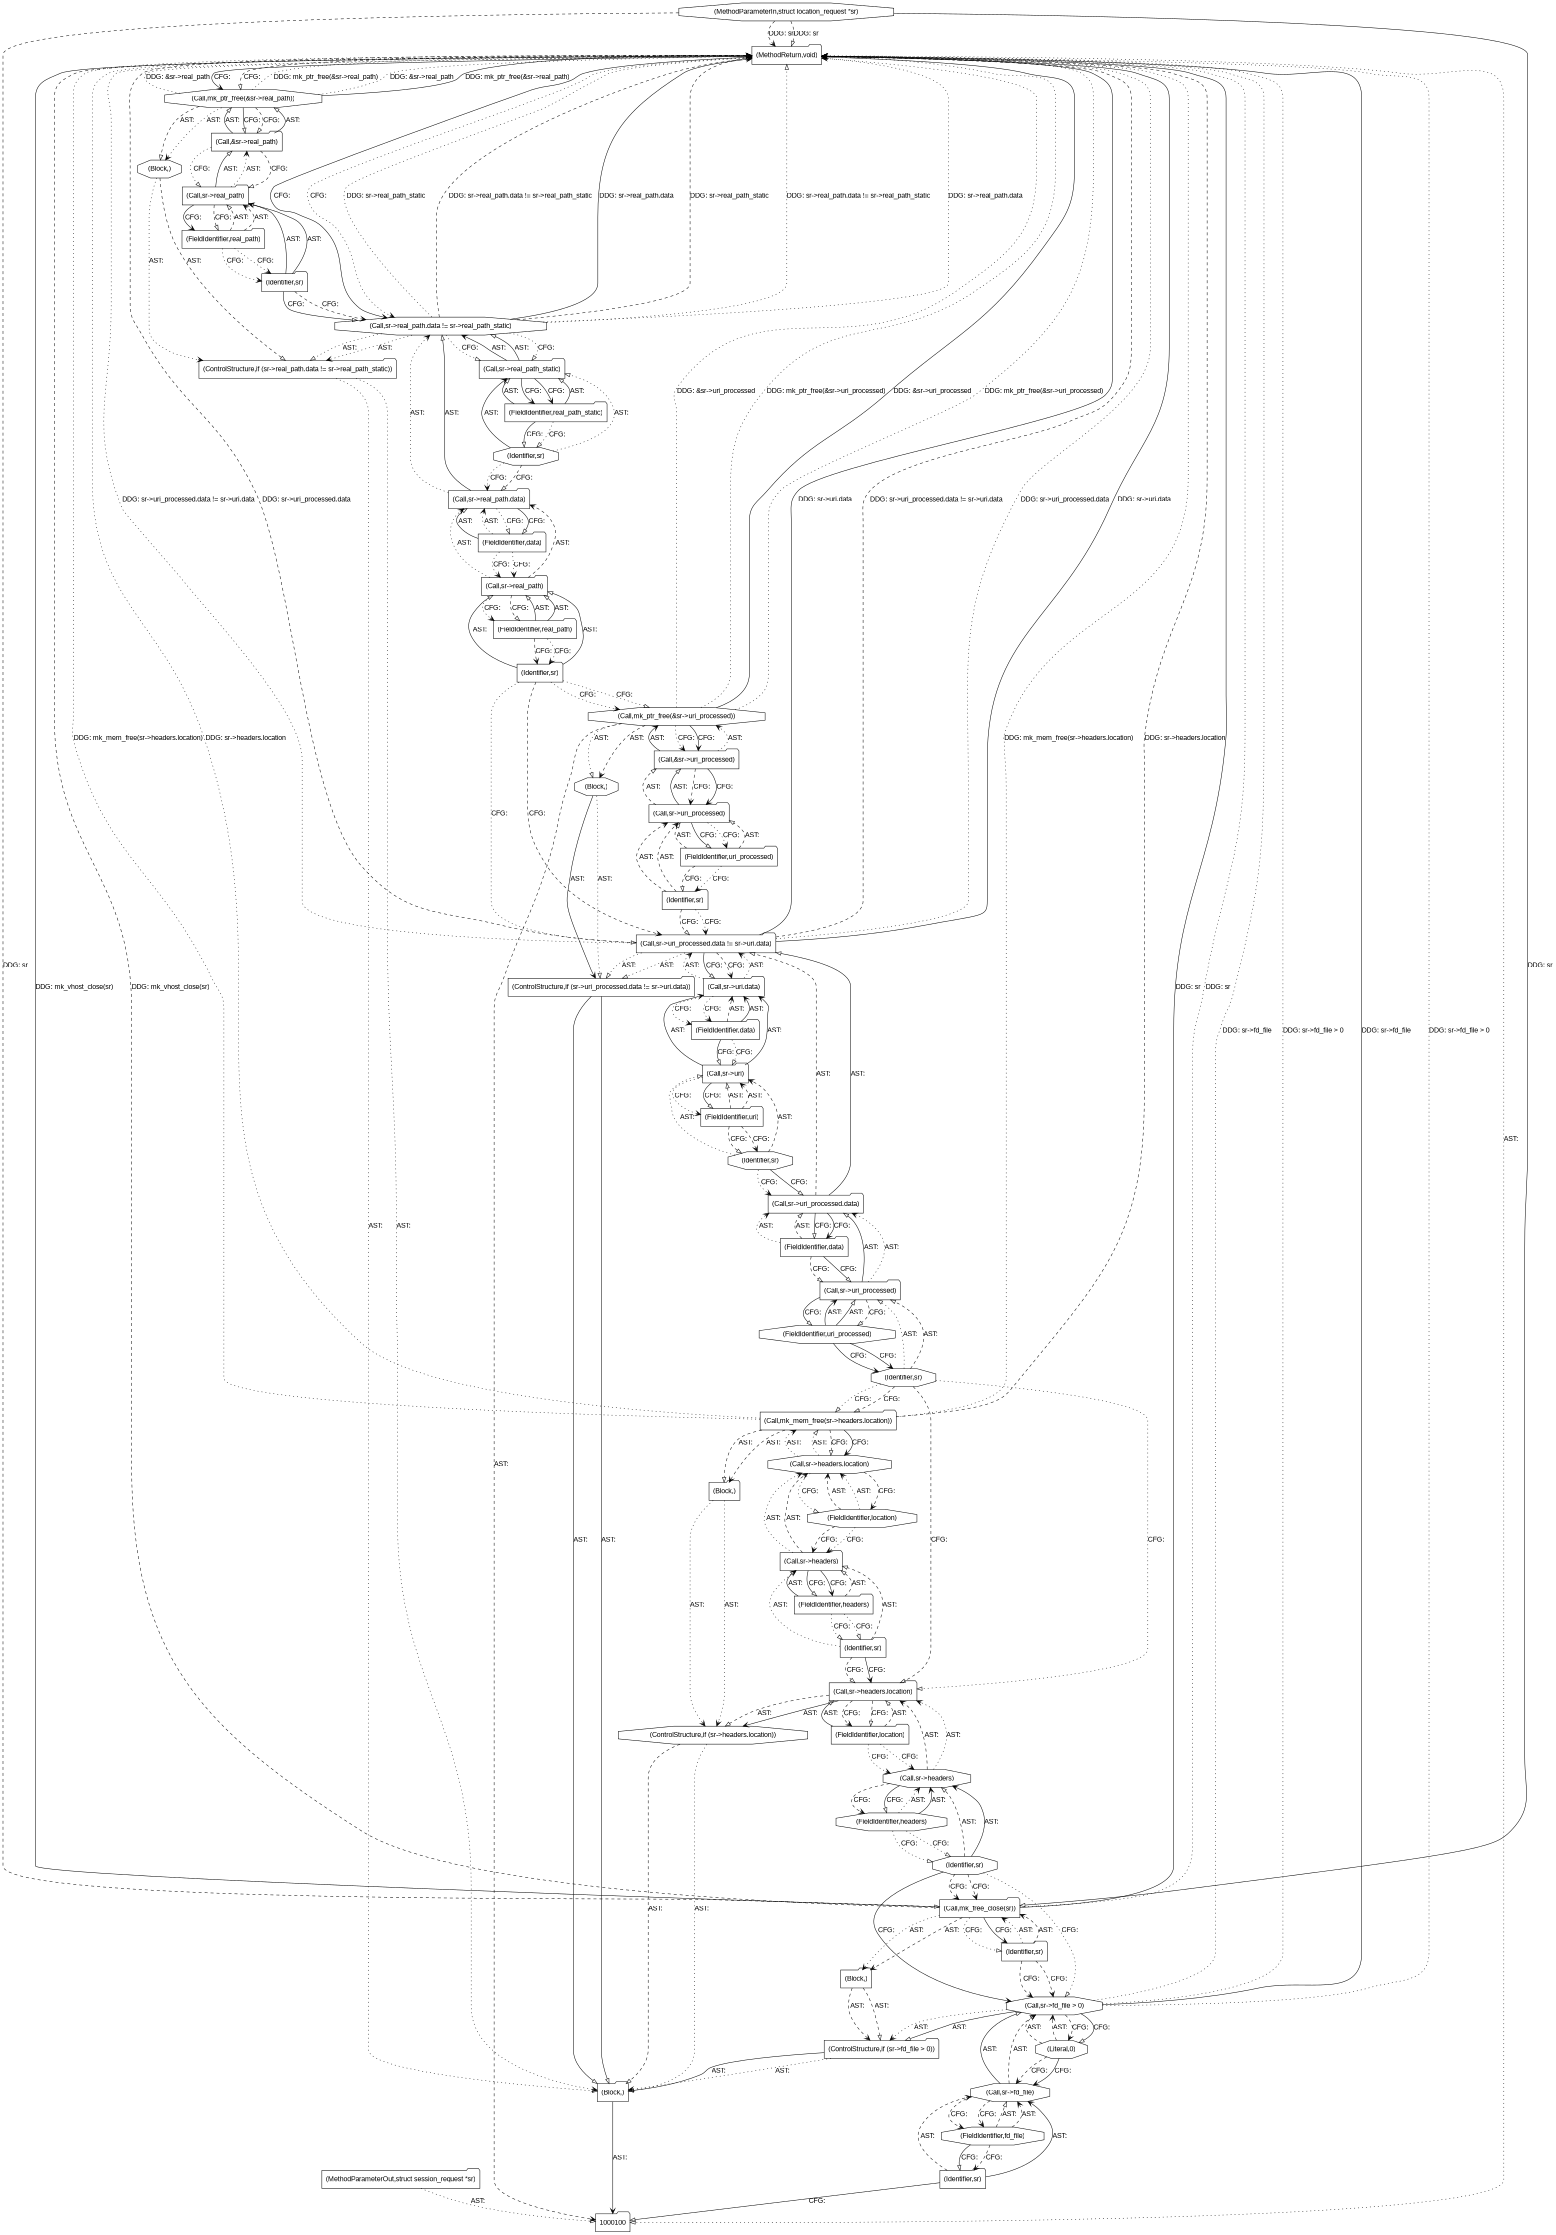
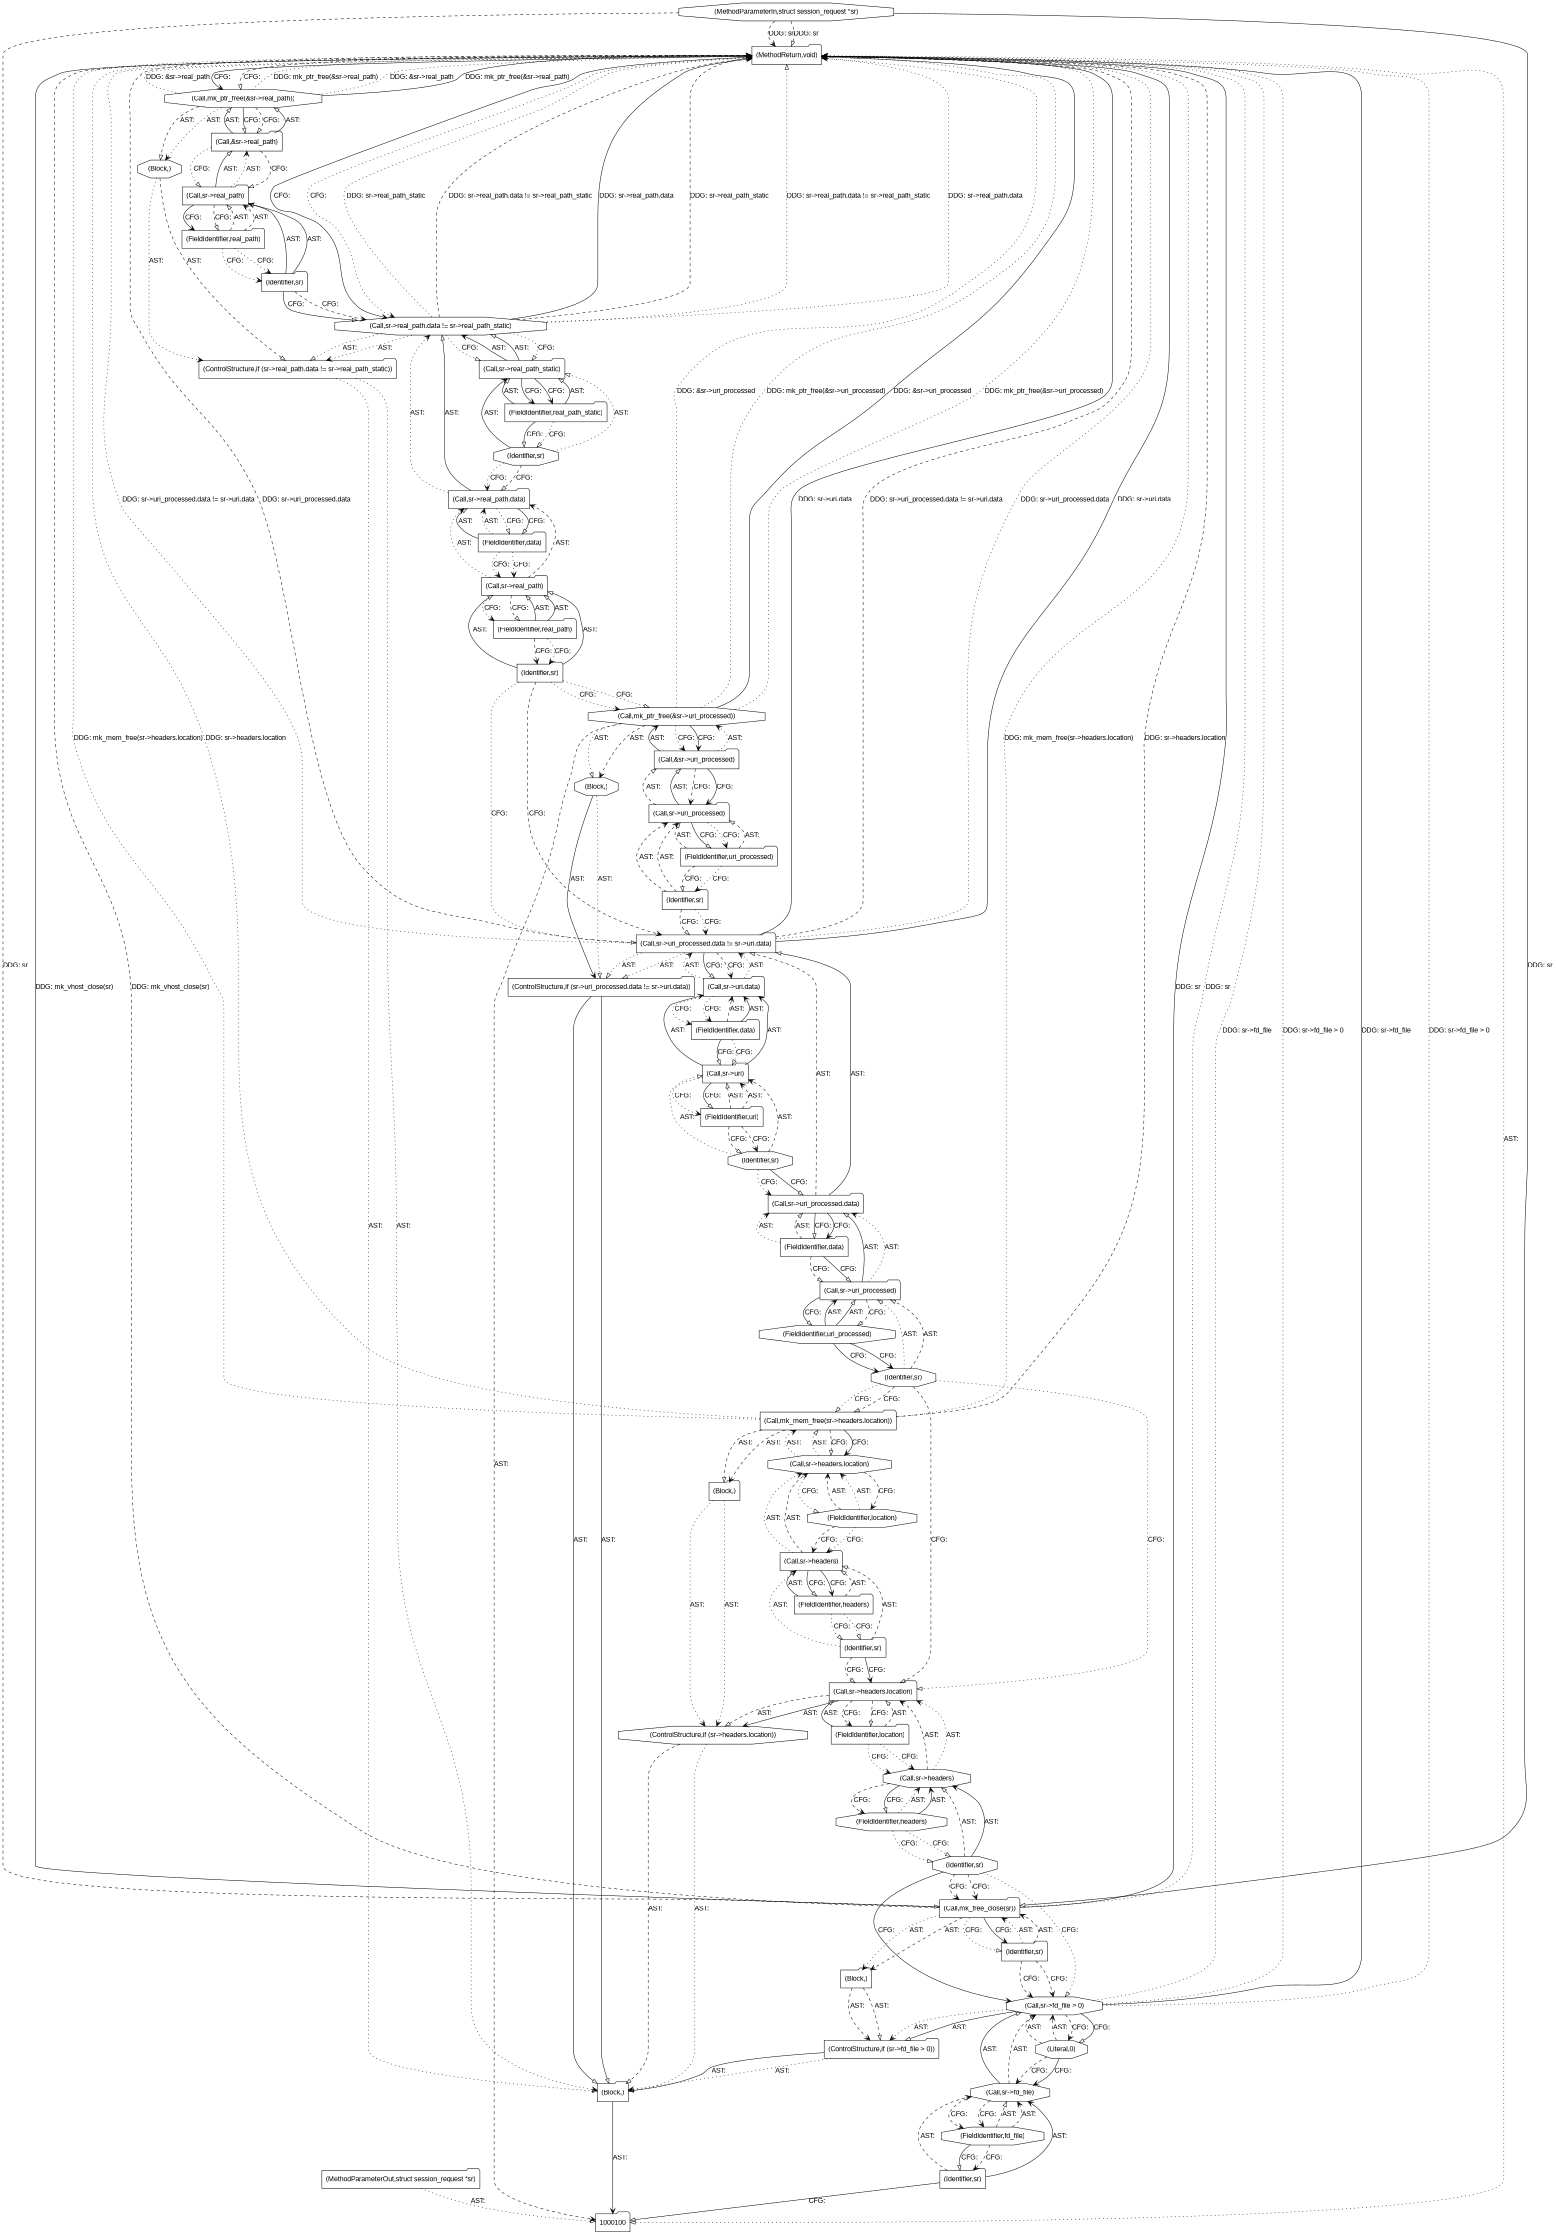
(786, 12) -> (786, 12)
